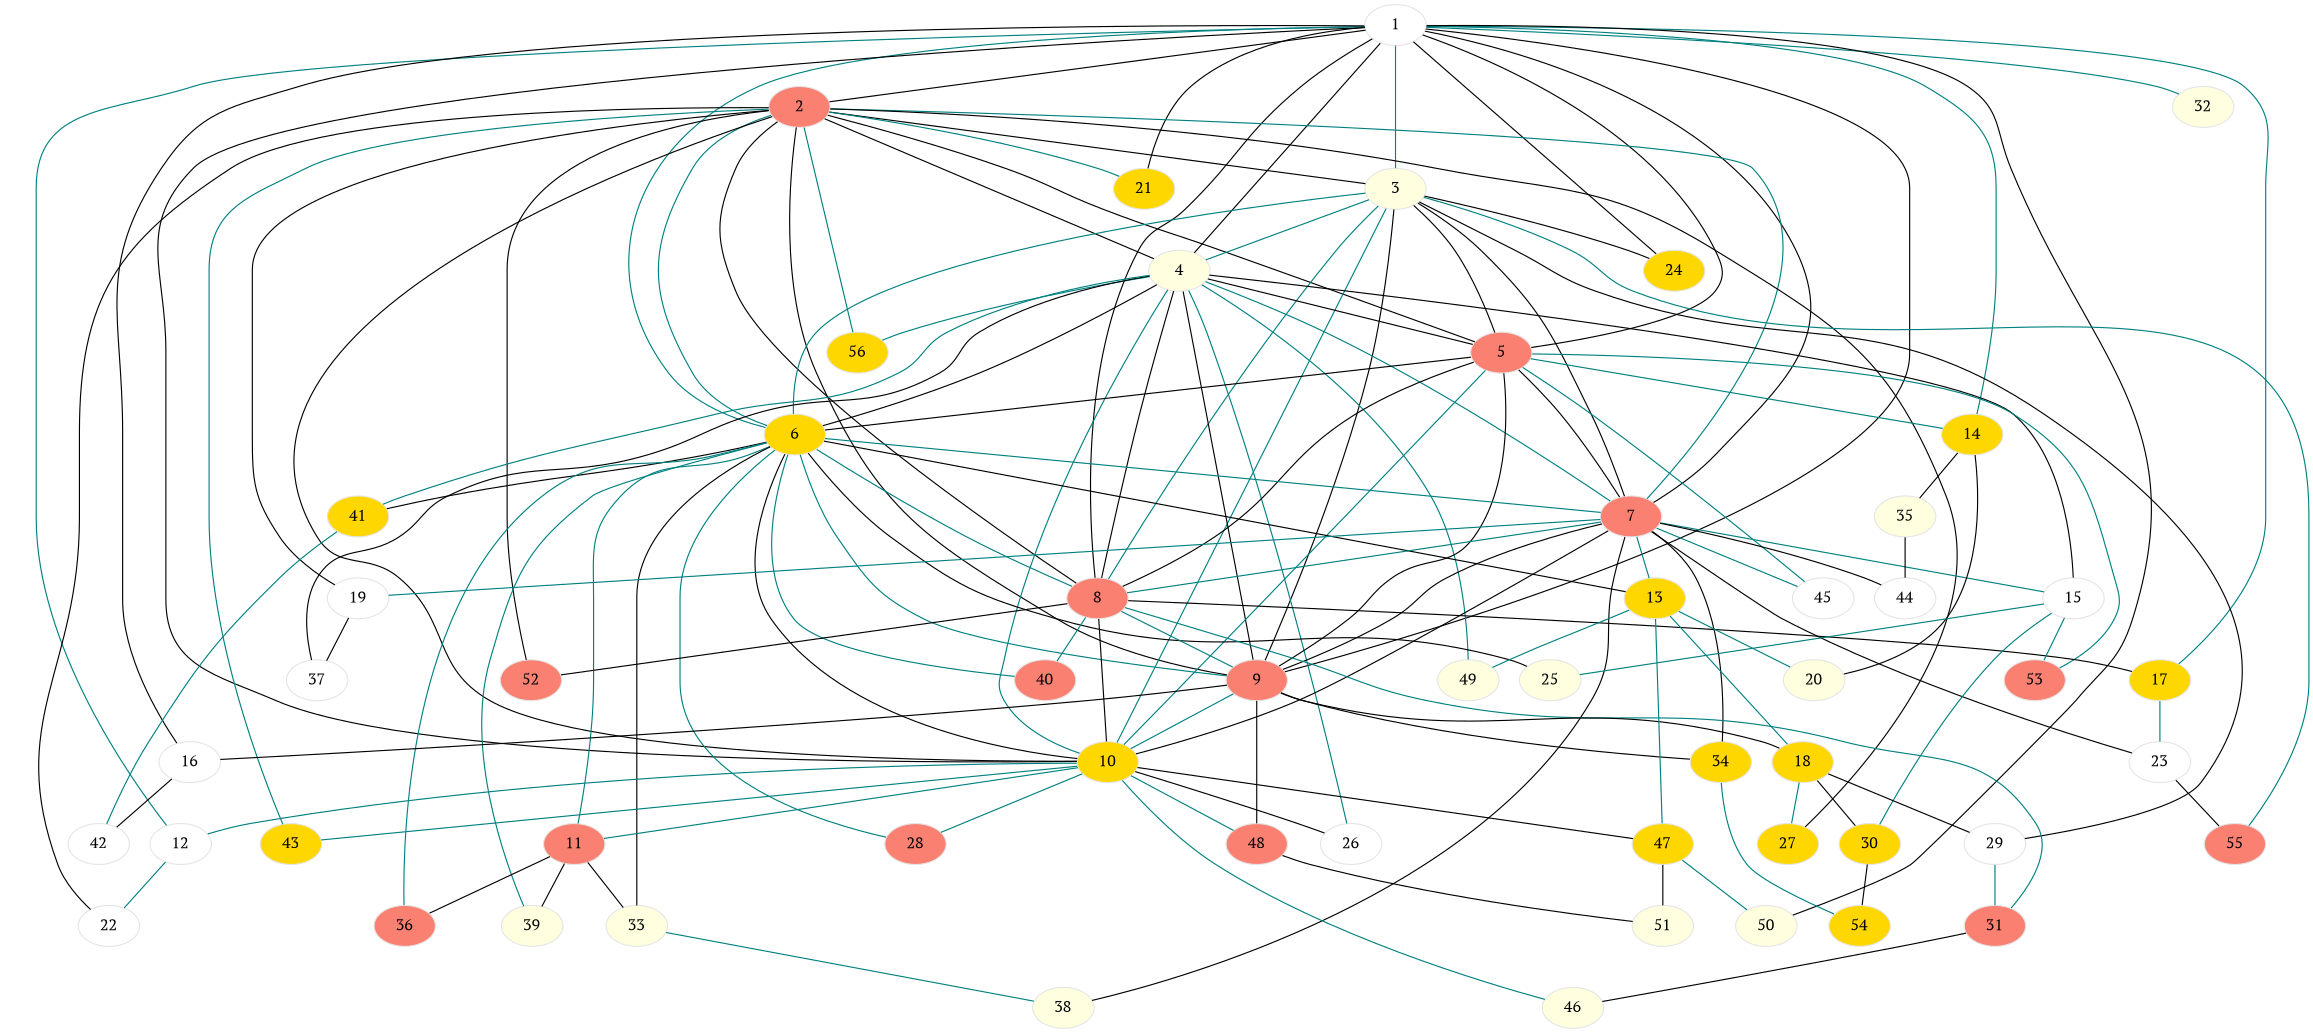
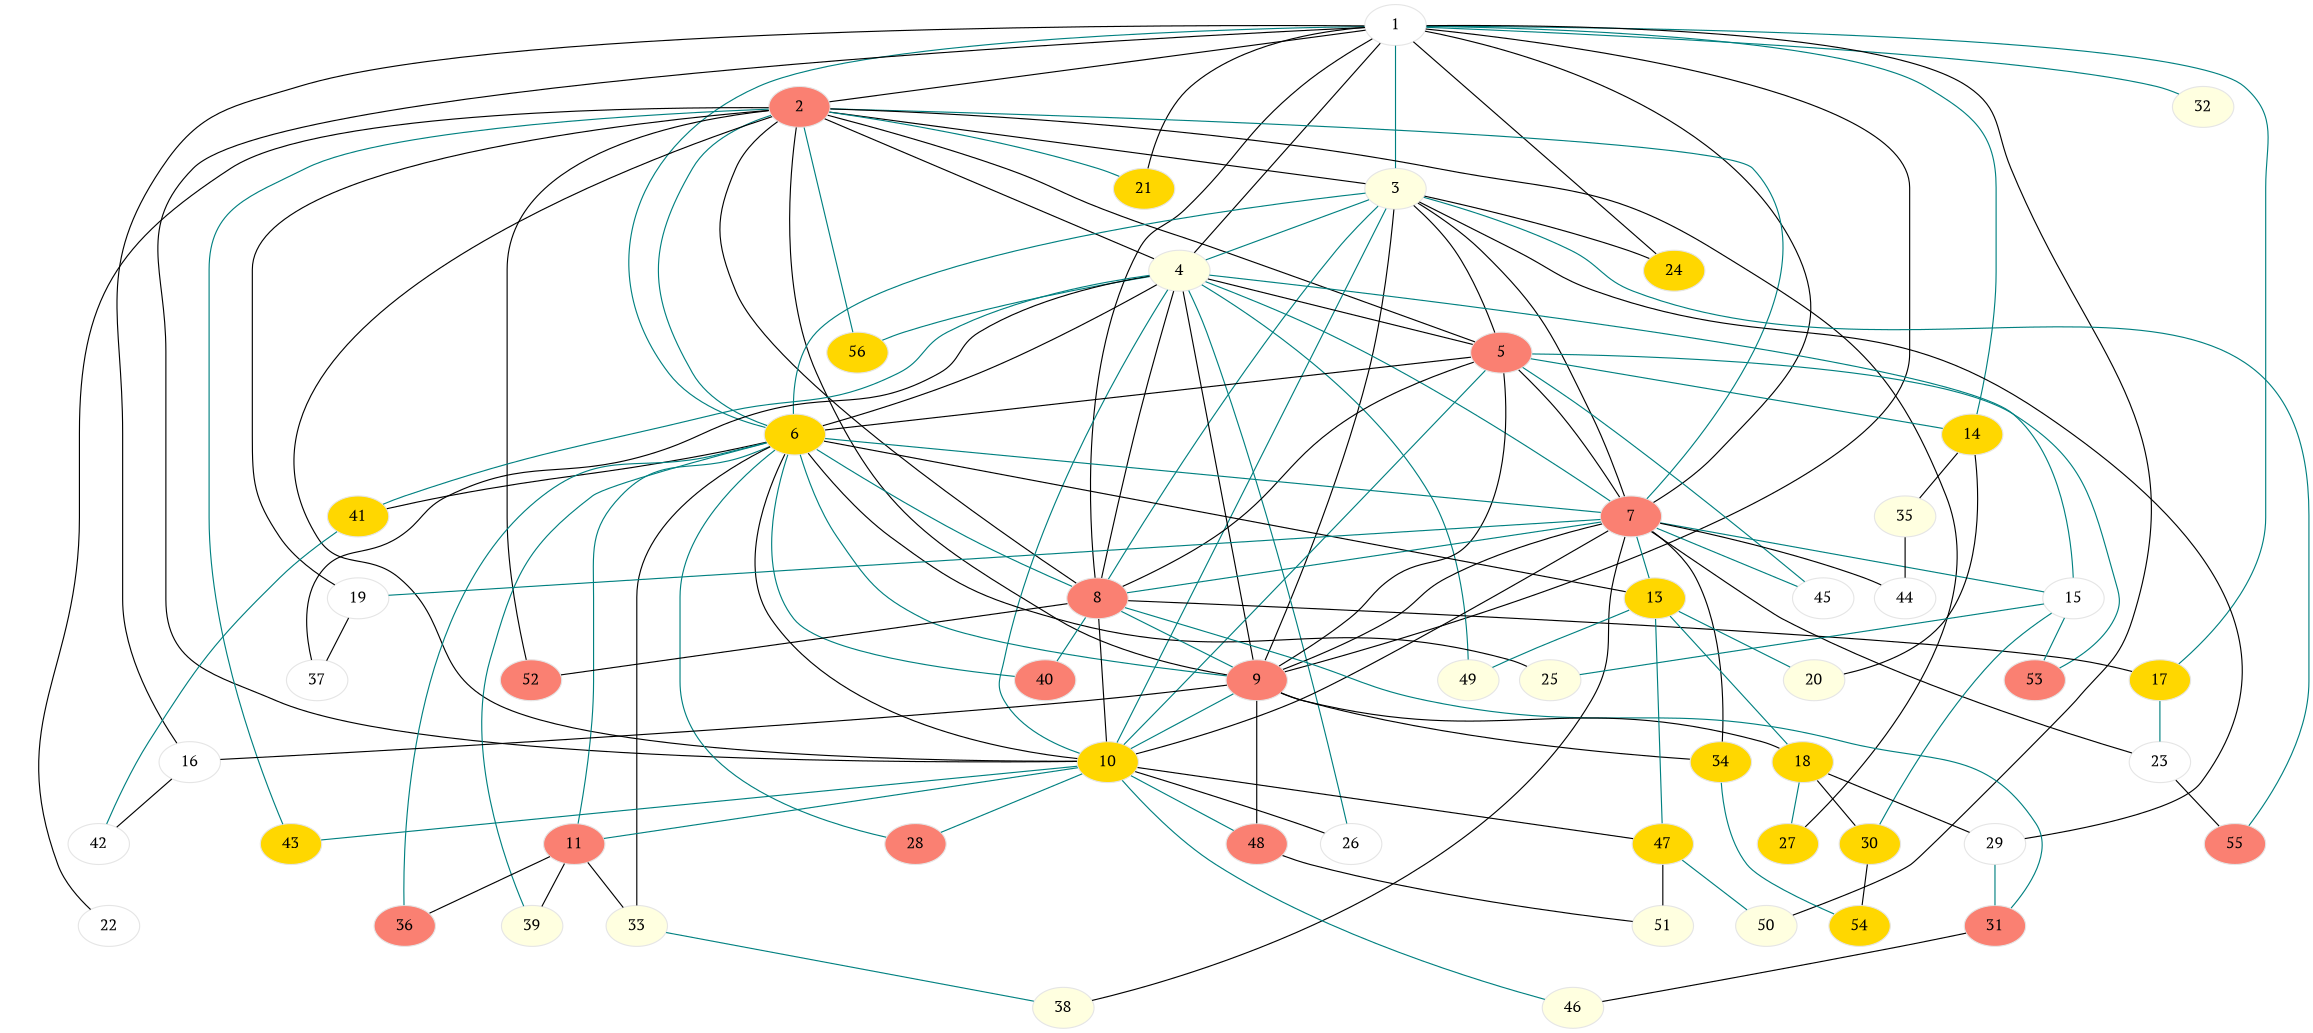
(1678, 195) -> none
(1703, 340) -> (1703, 340)
(181, 844) -> none
